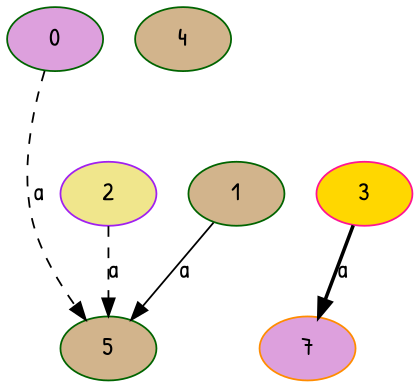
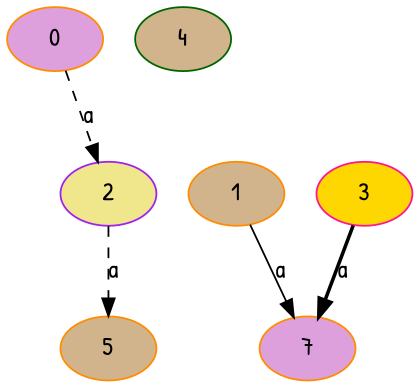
(55, 39) -> (55, 39)
(28, 193) -> (79, 108)
(236, 194) -> (236, 194)
(178, 264) -> (268, 263)
(108, 348) -> (108, 348)
